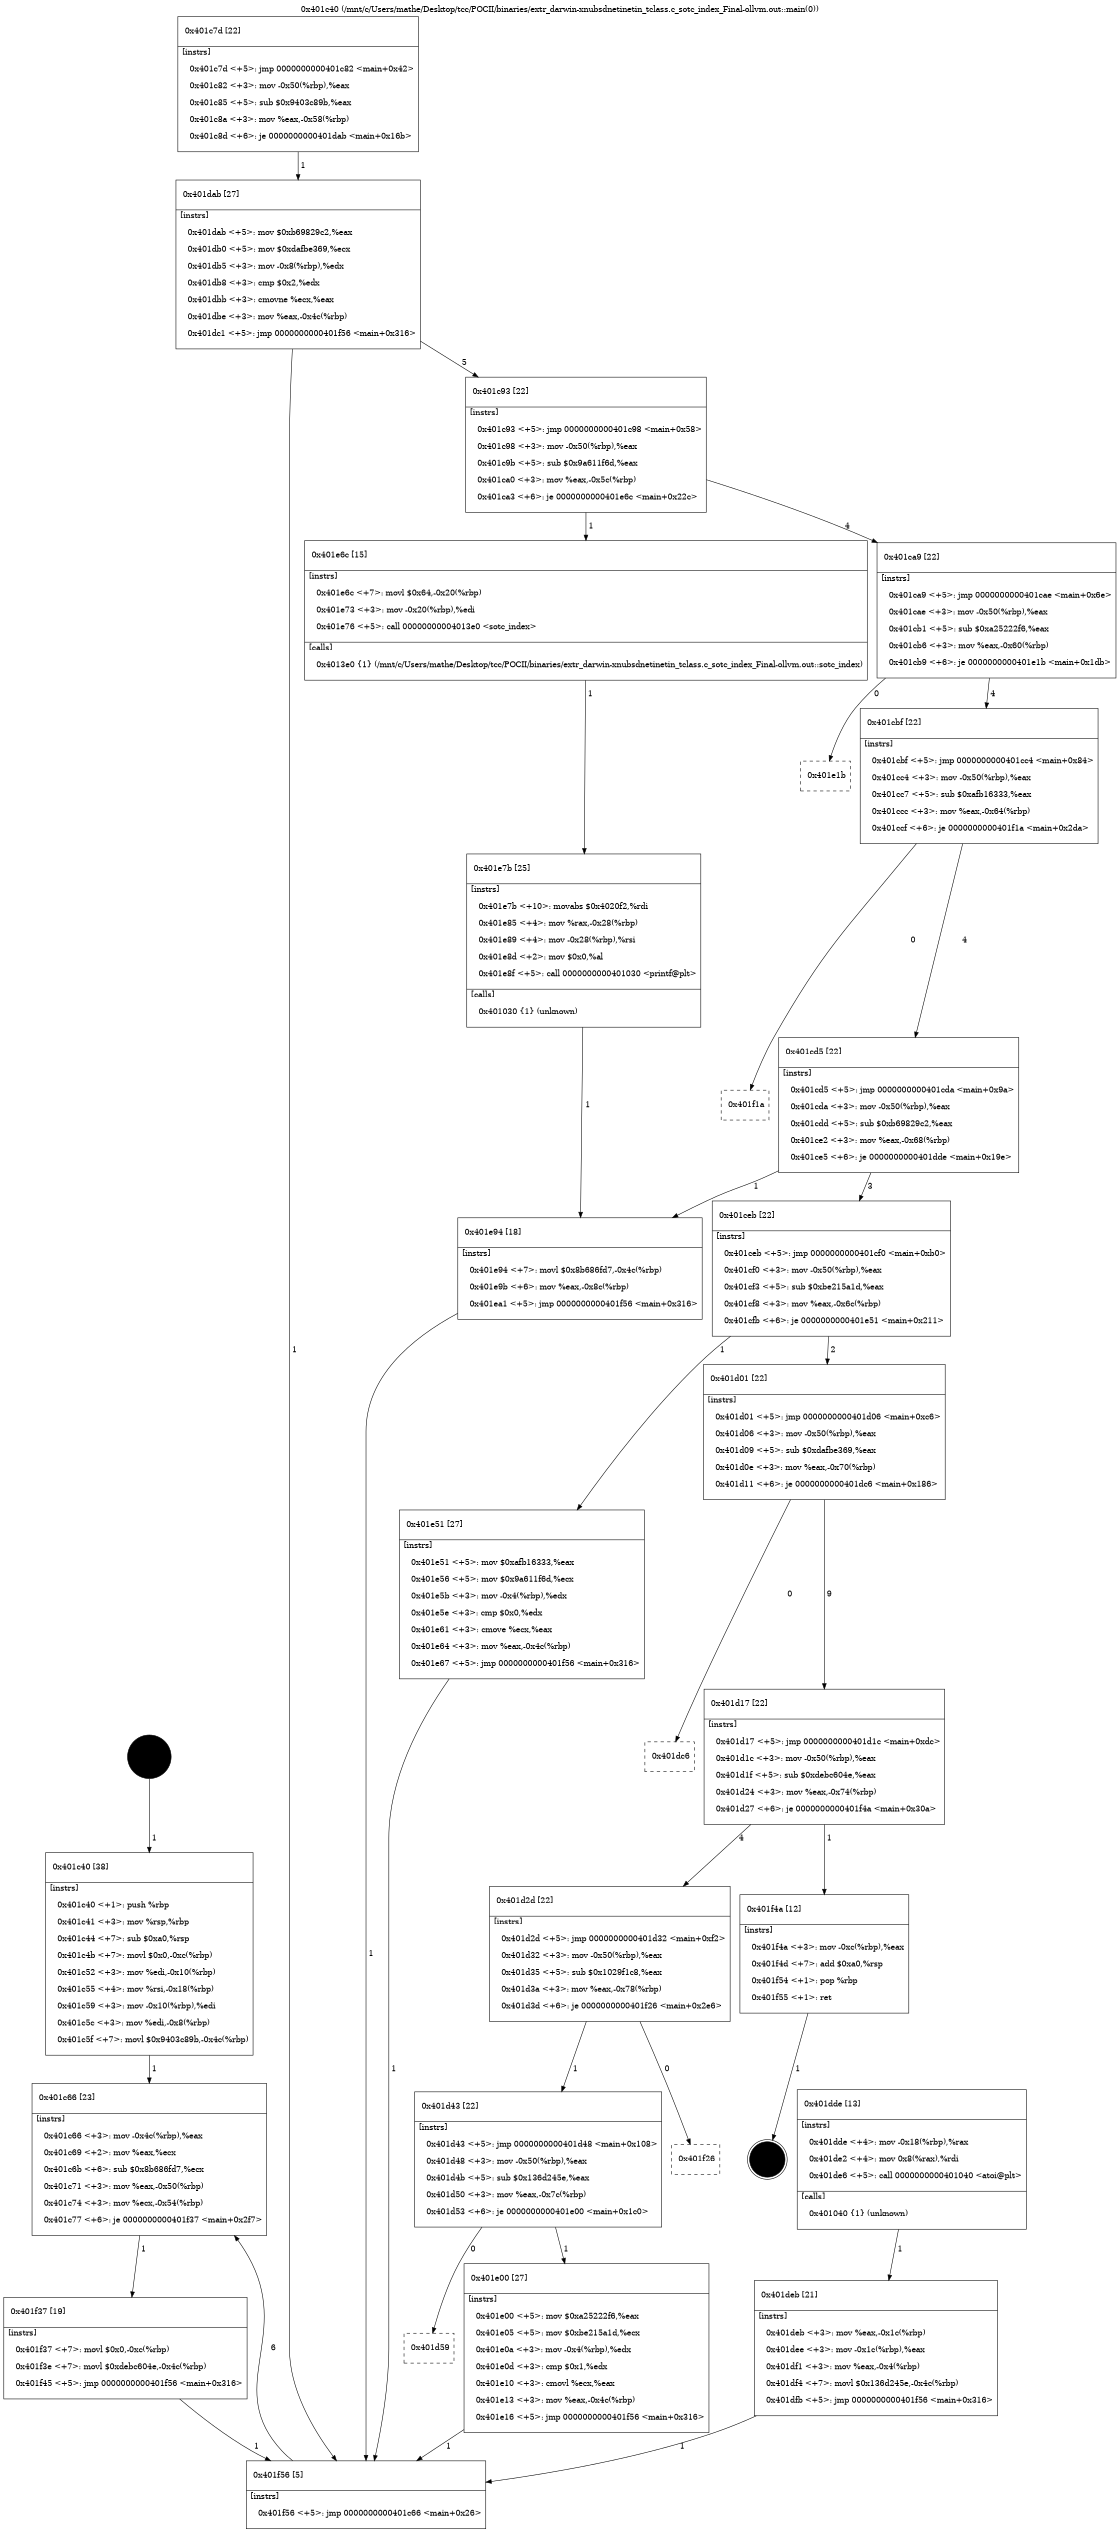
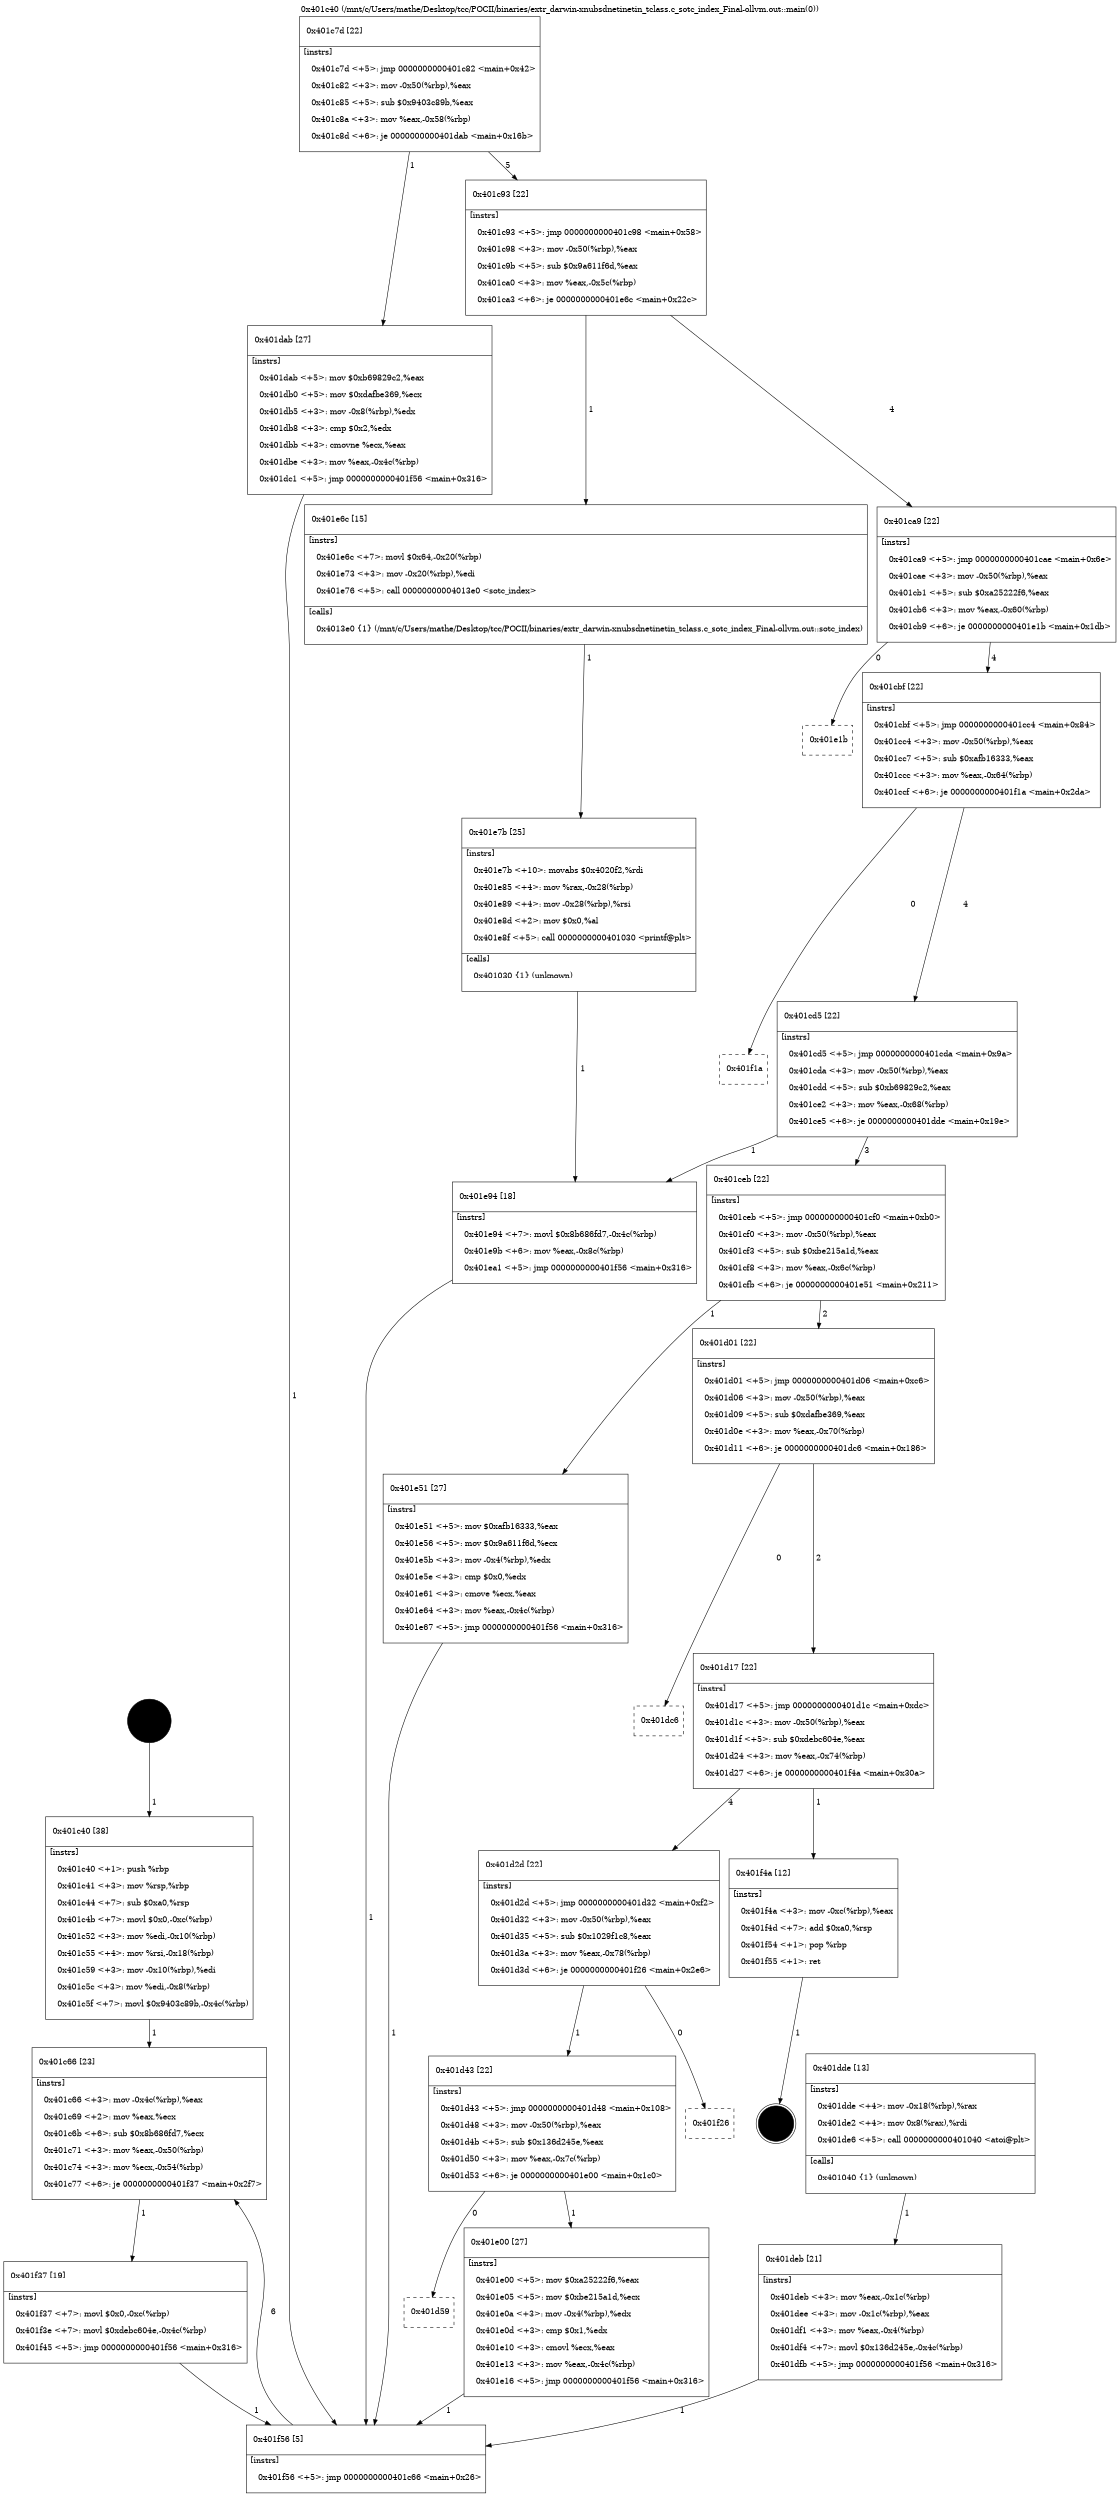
(447, 358) -> (501, 164)
(828, 1594) -> (817, 1559)
